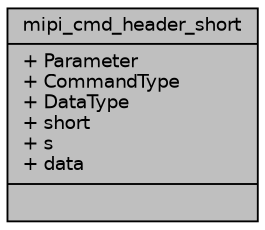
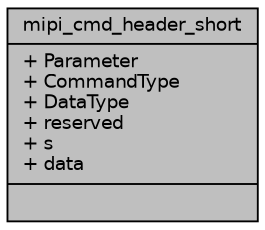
(57, 123) -> (74, 123)
